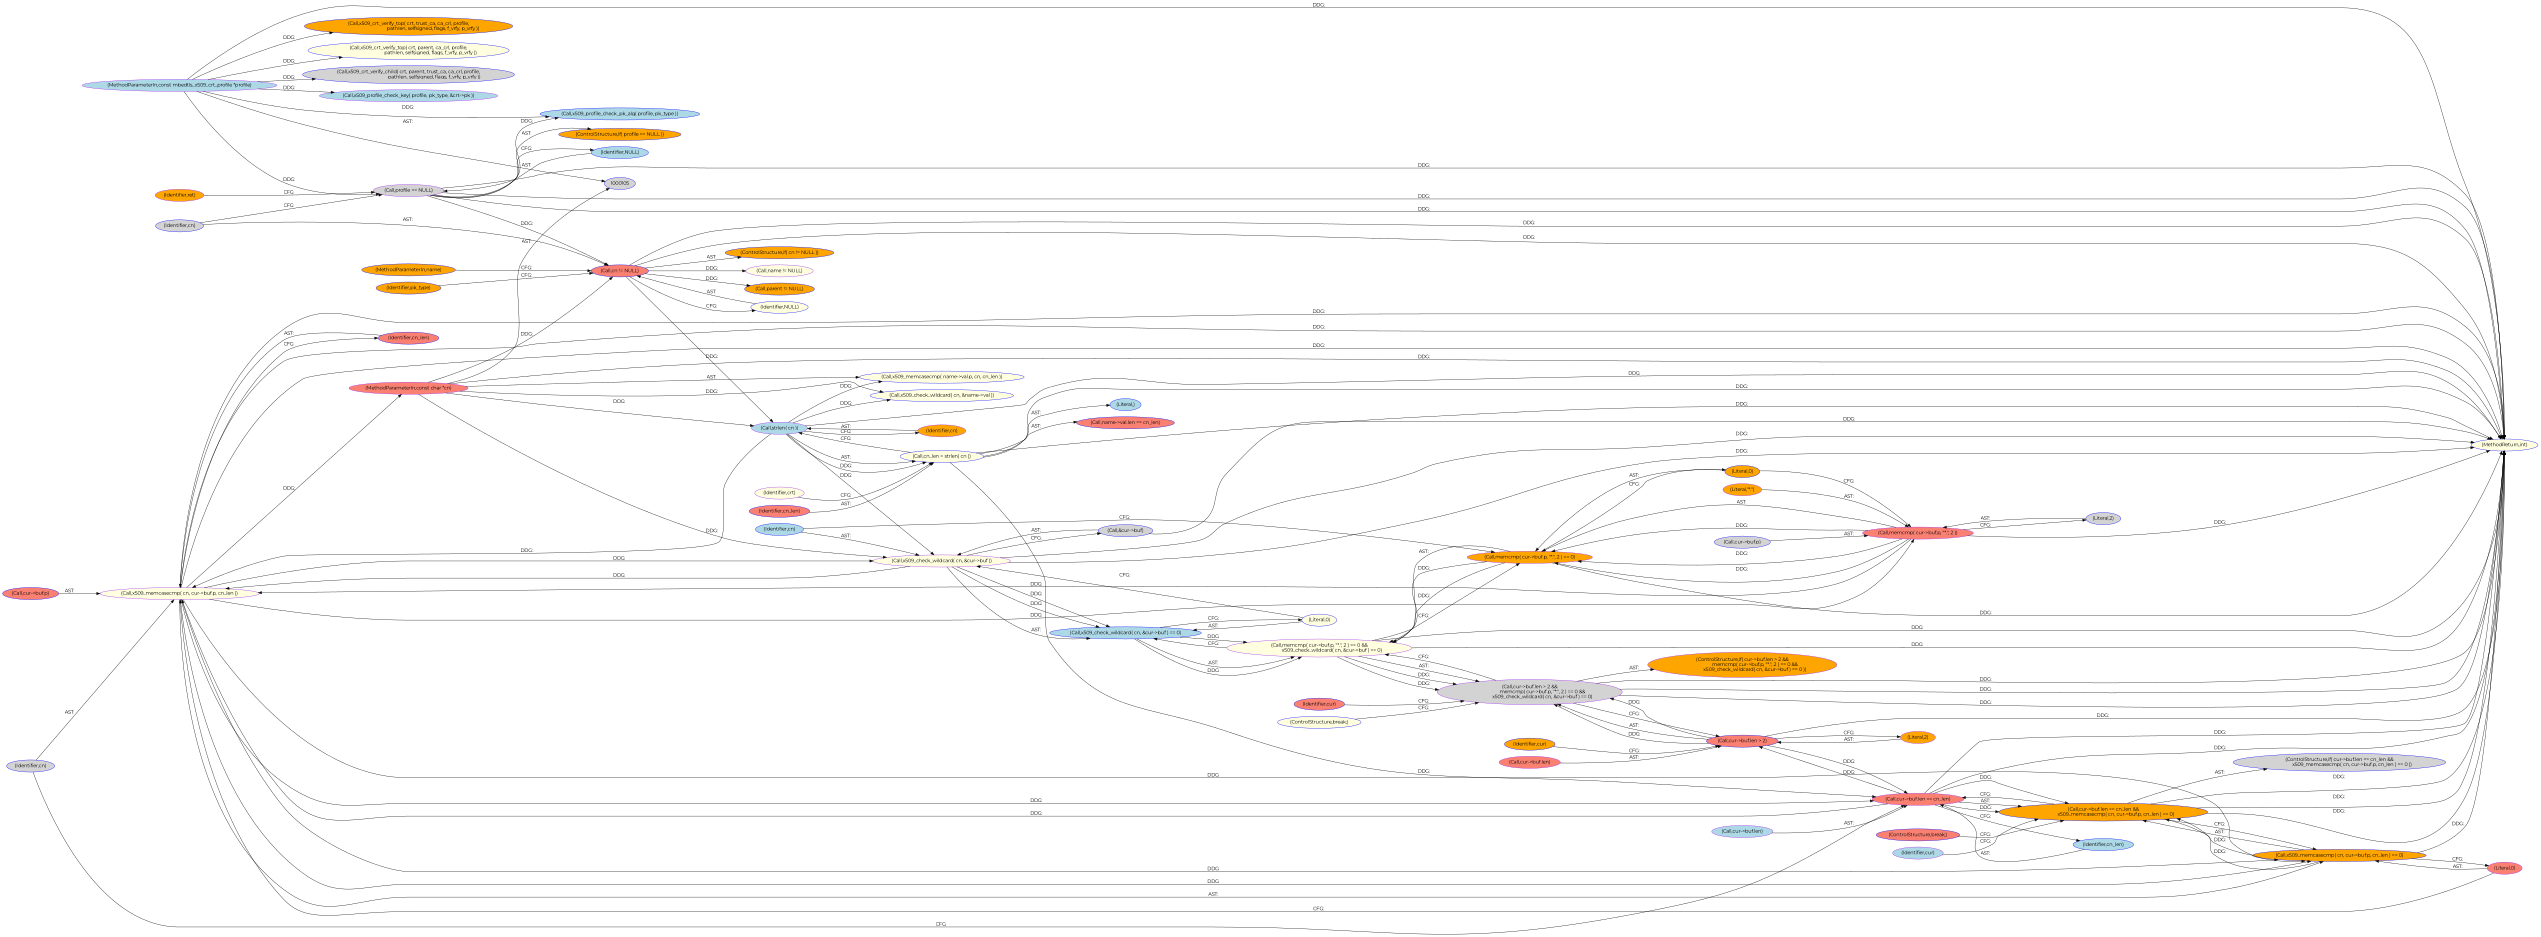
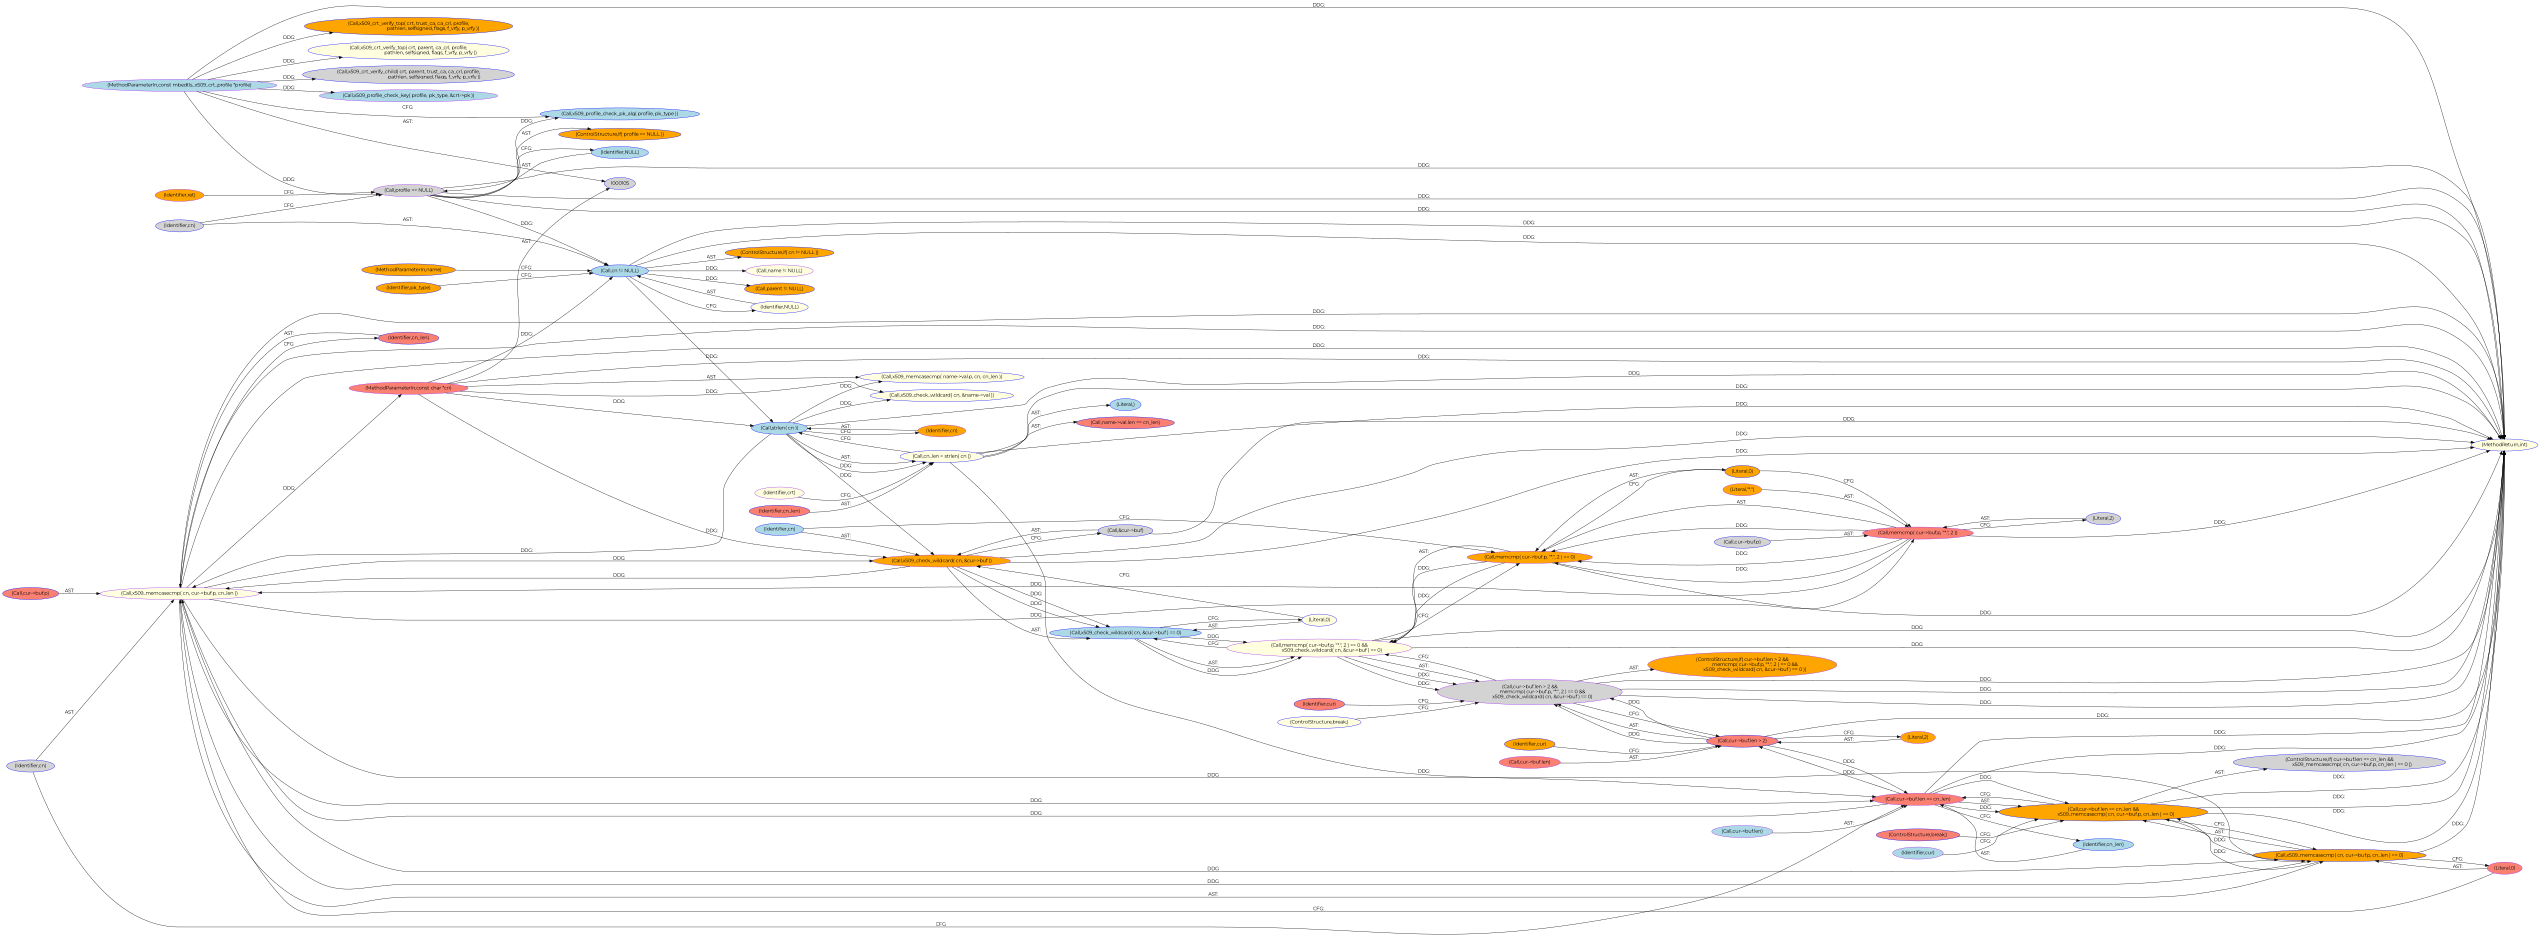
(409, 107) -> (409, 107)
(620, 271) -> (620, 271)
(780, 428) -> (780, 428)
(942, 561) -> (942, 561)
